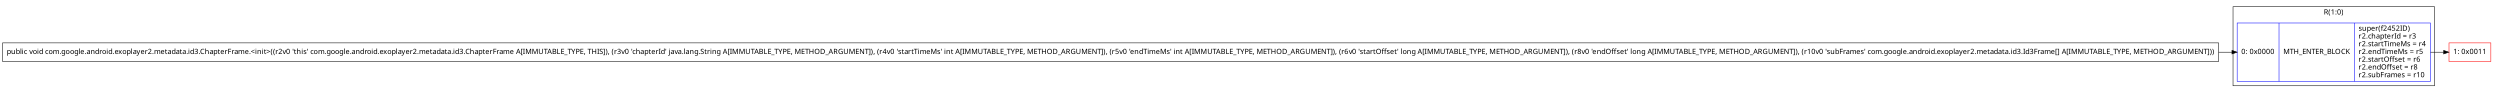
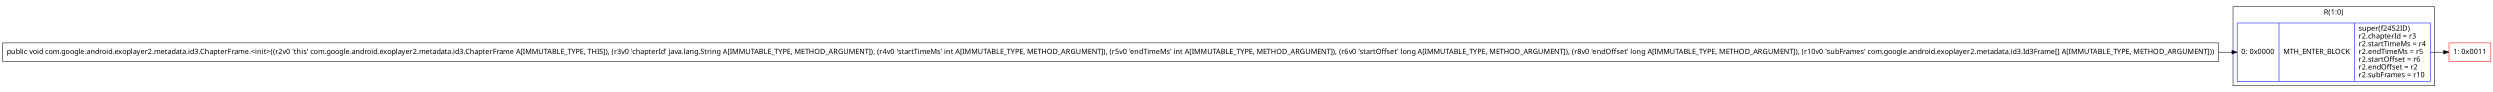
(2388, 67) -> (2388, 67)
